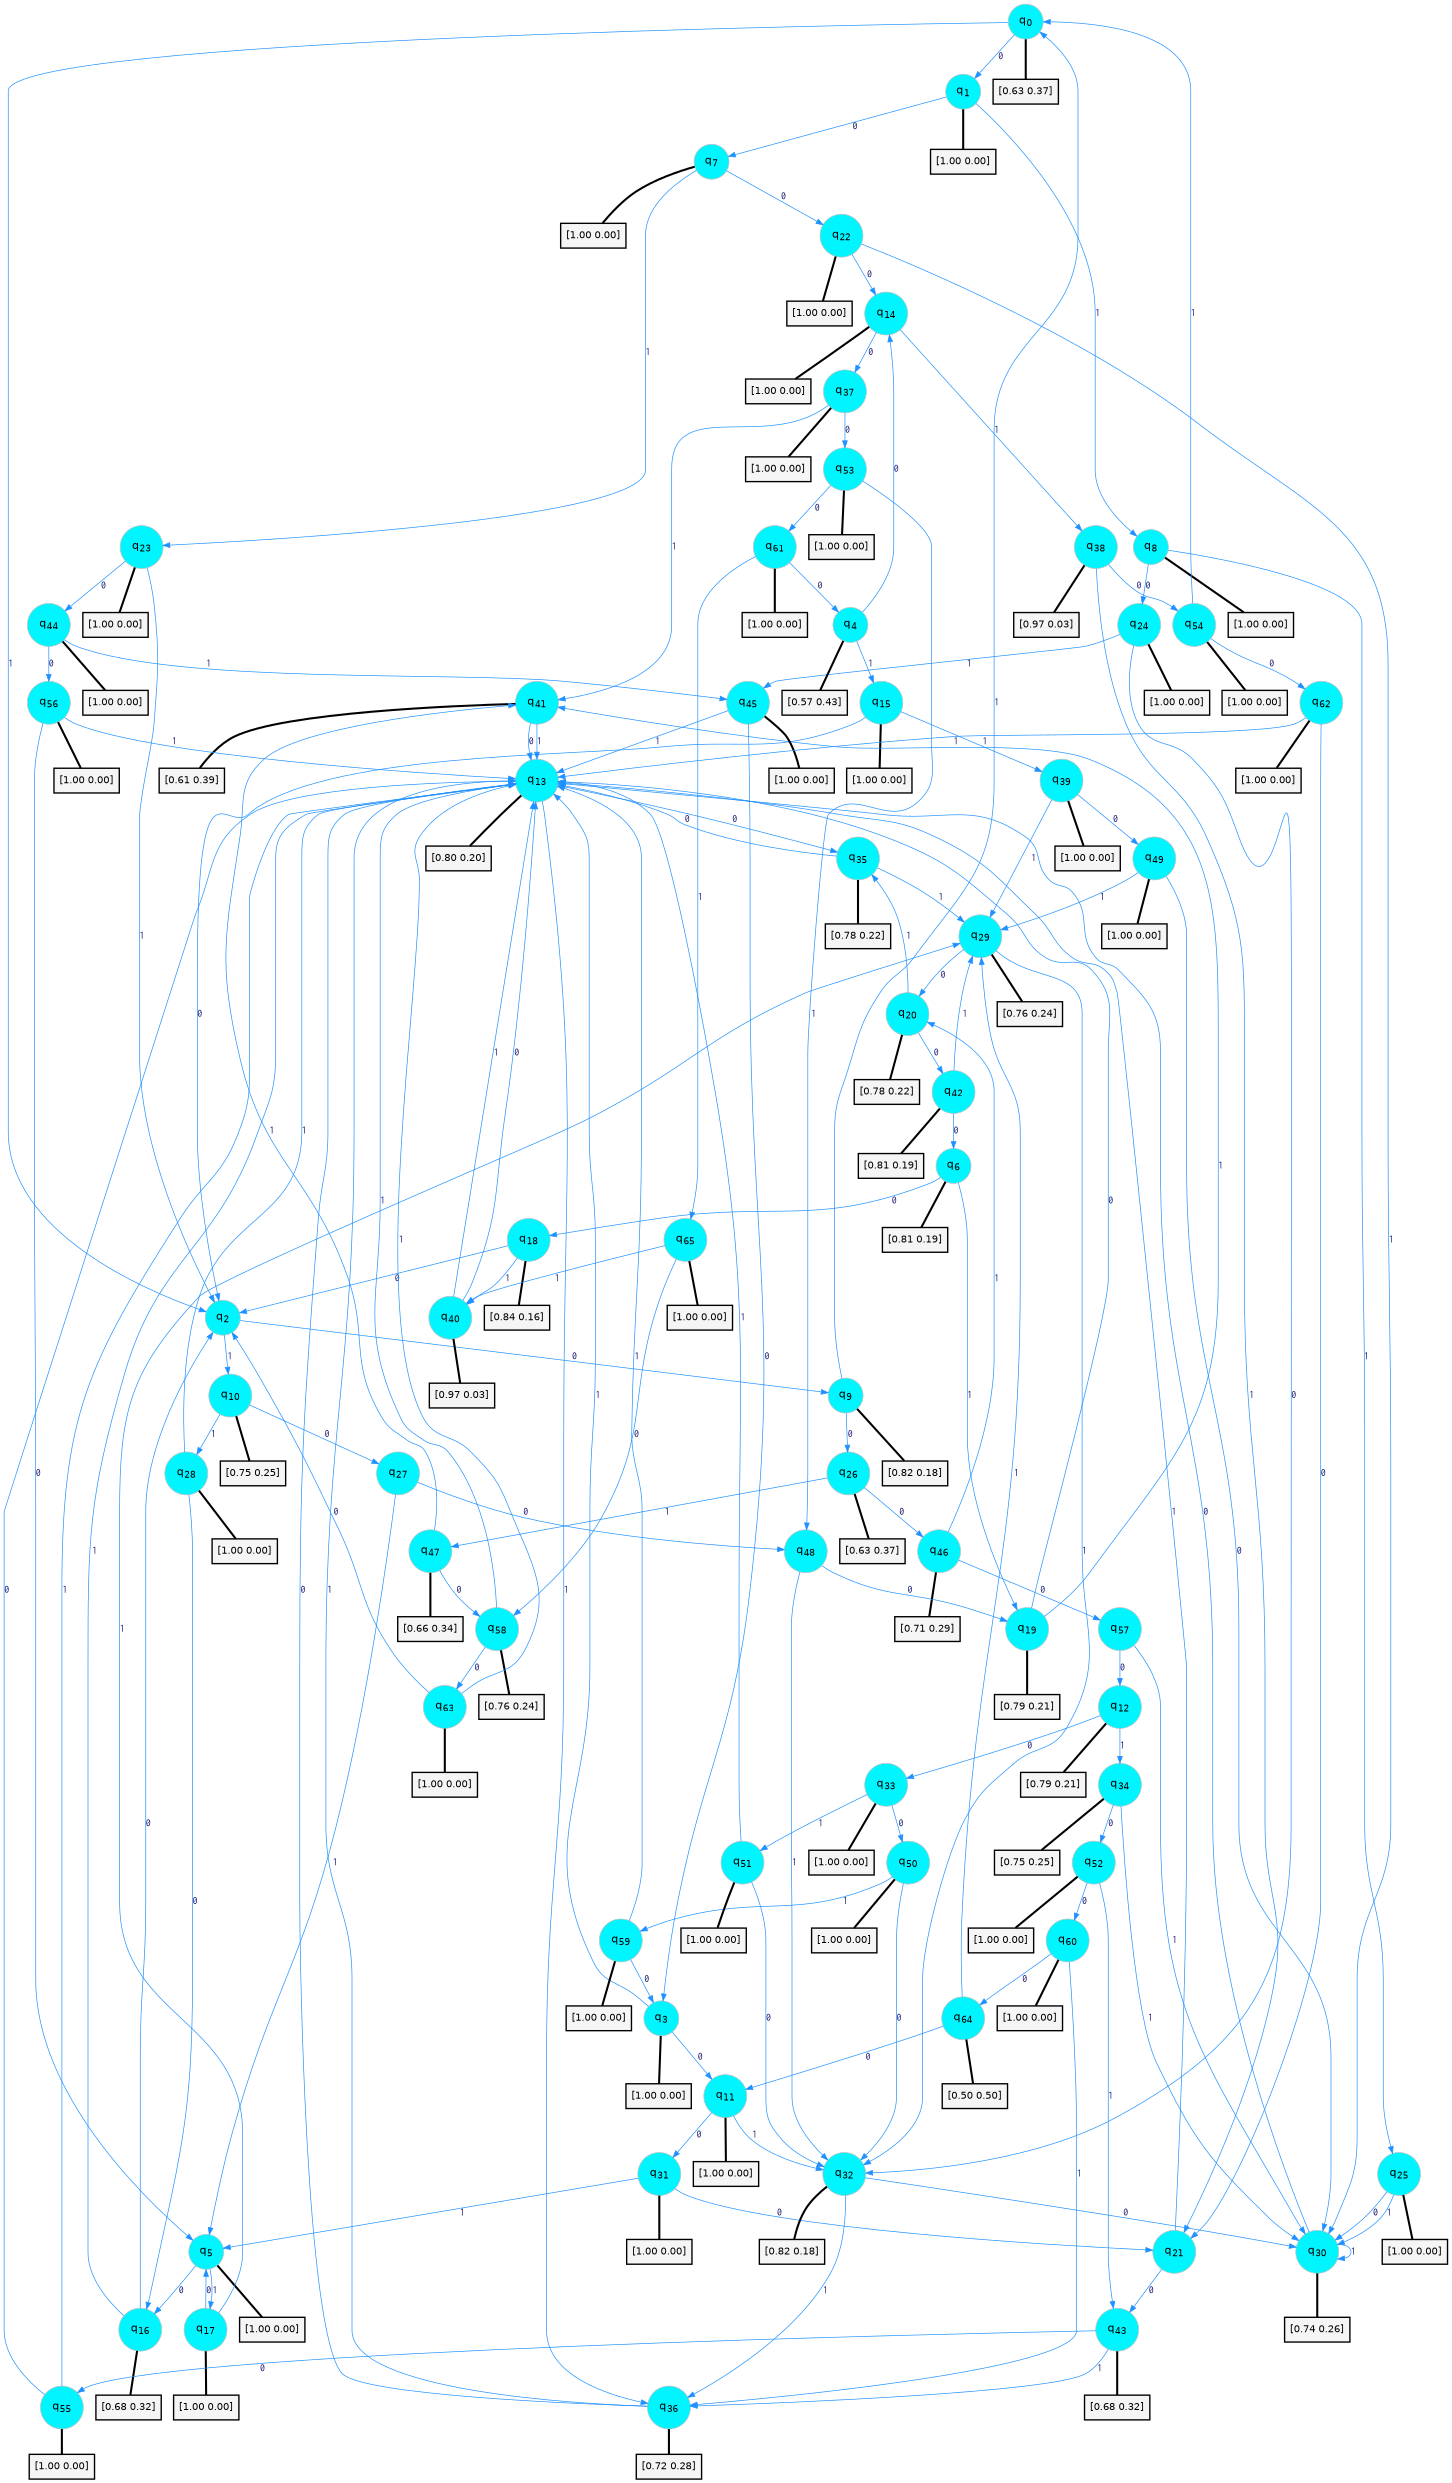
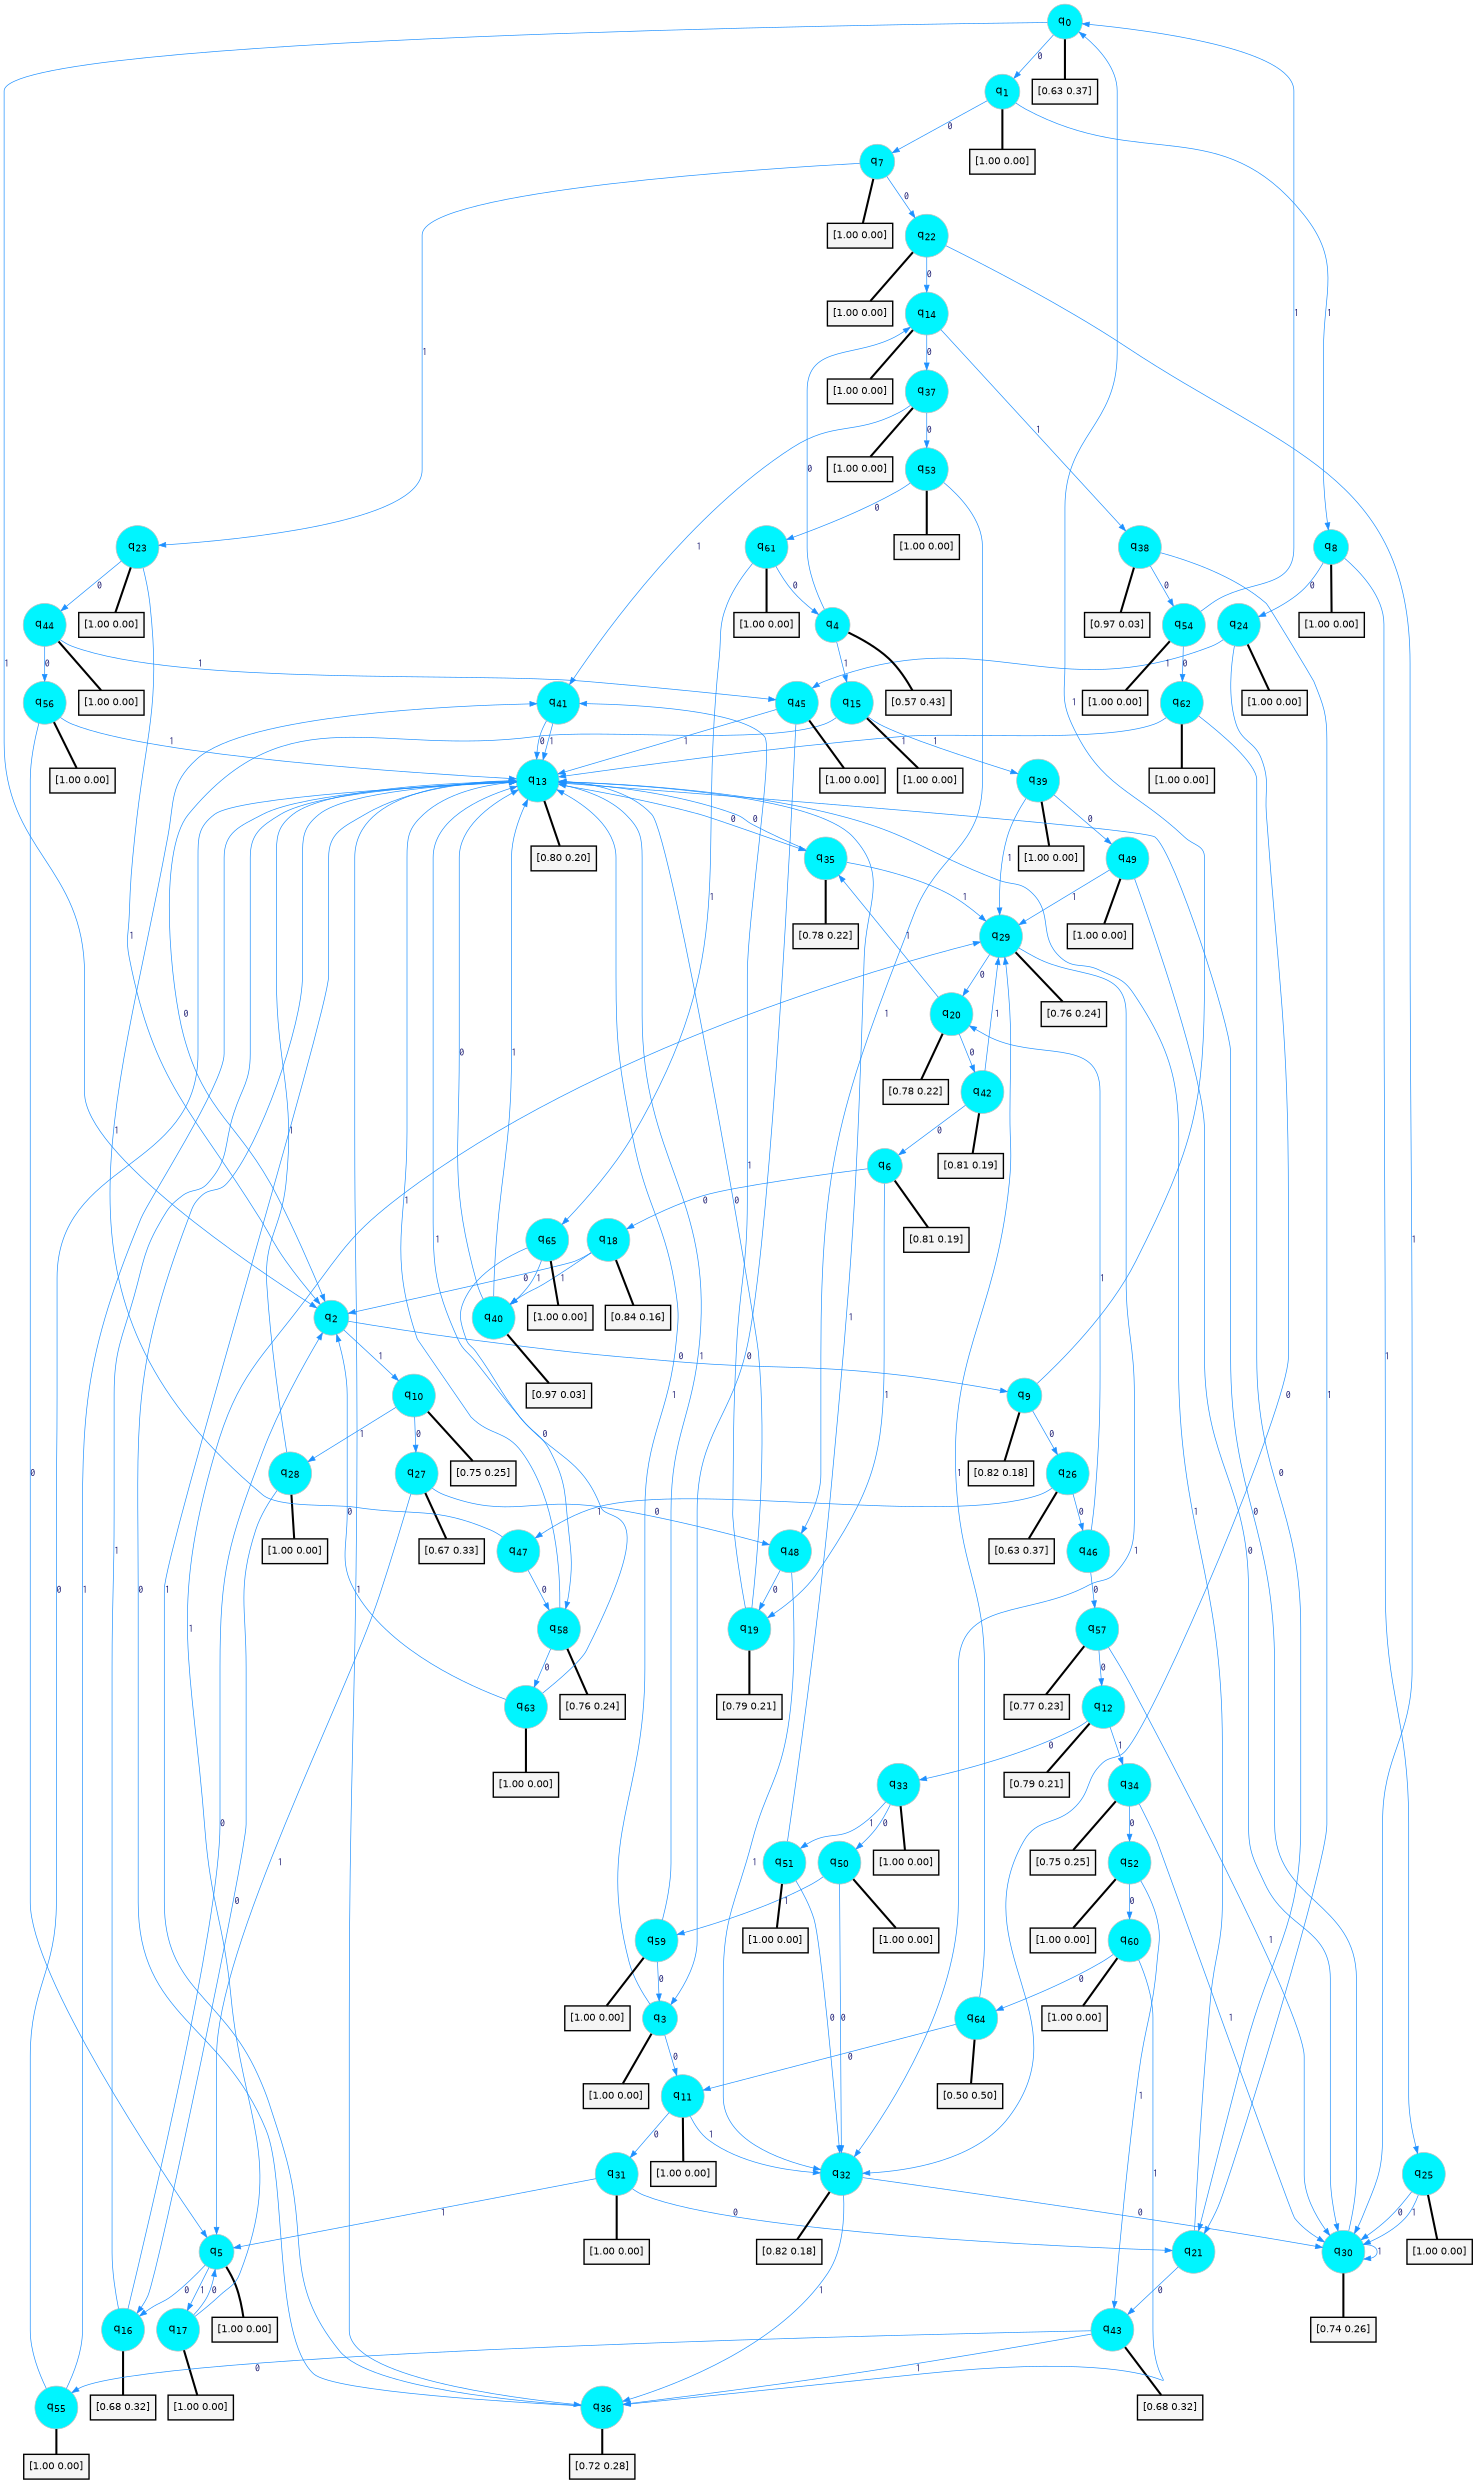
(192, 781) -> none
none -> (452, 1551)
(430, 1629) -> none
(927, 1629) -> none
none -> (1037, 1707)
